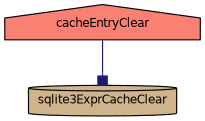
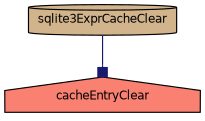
(103, 57) -> (103, 50)
